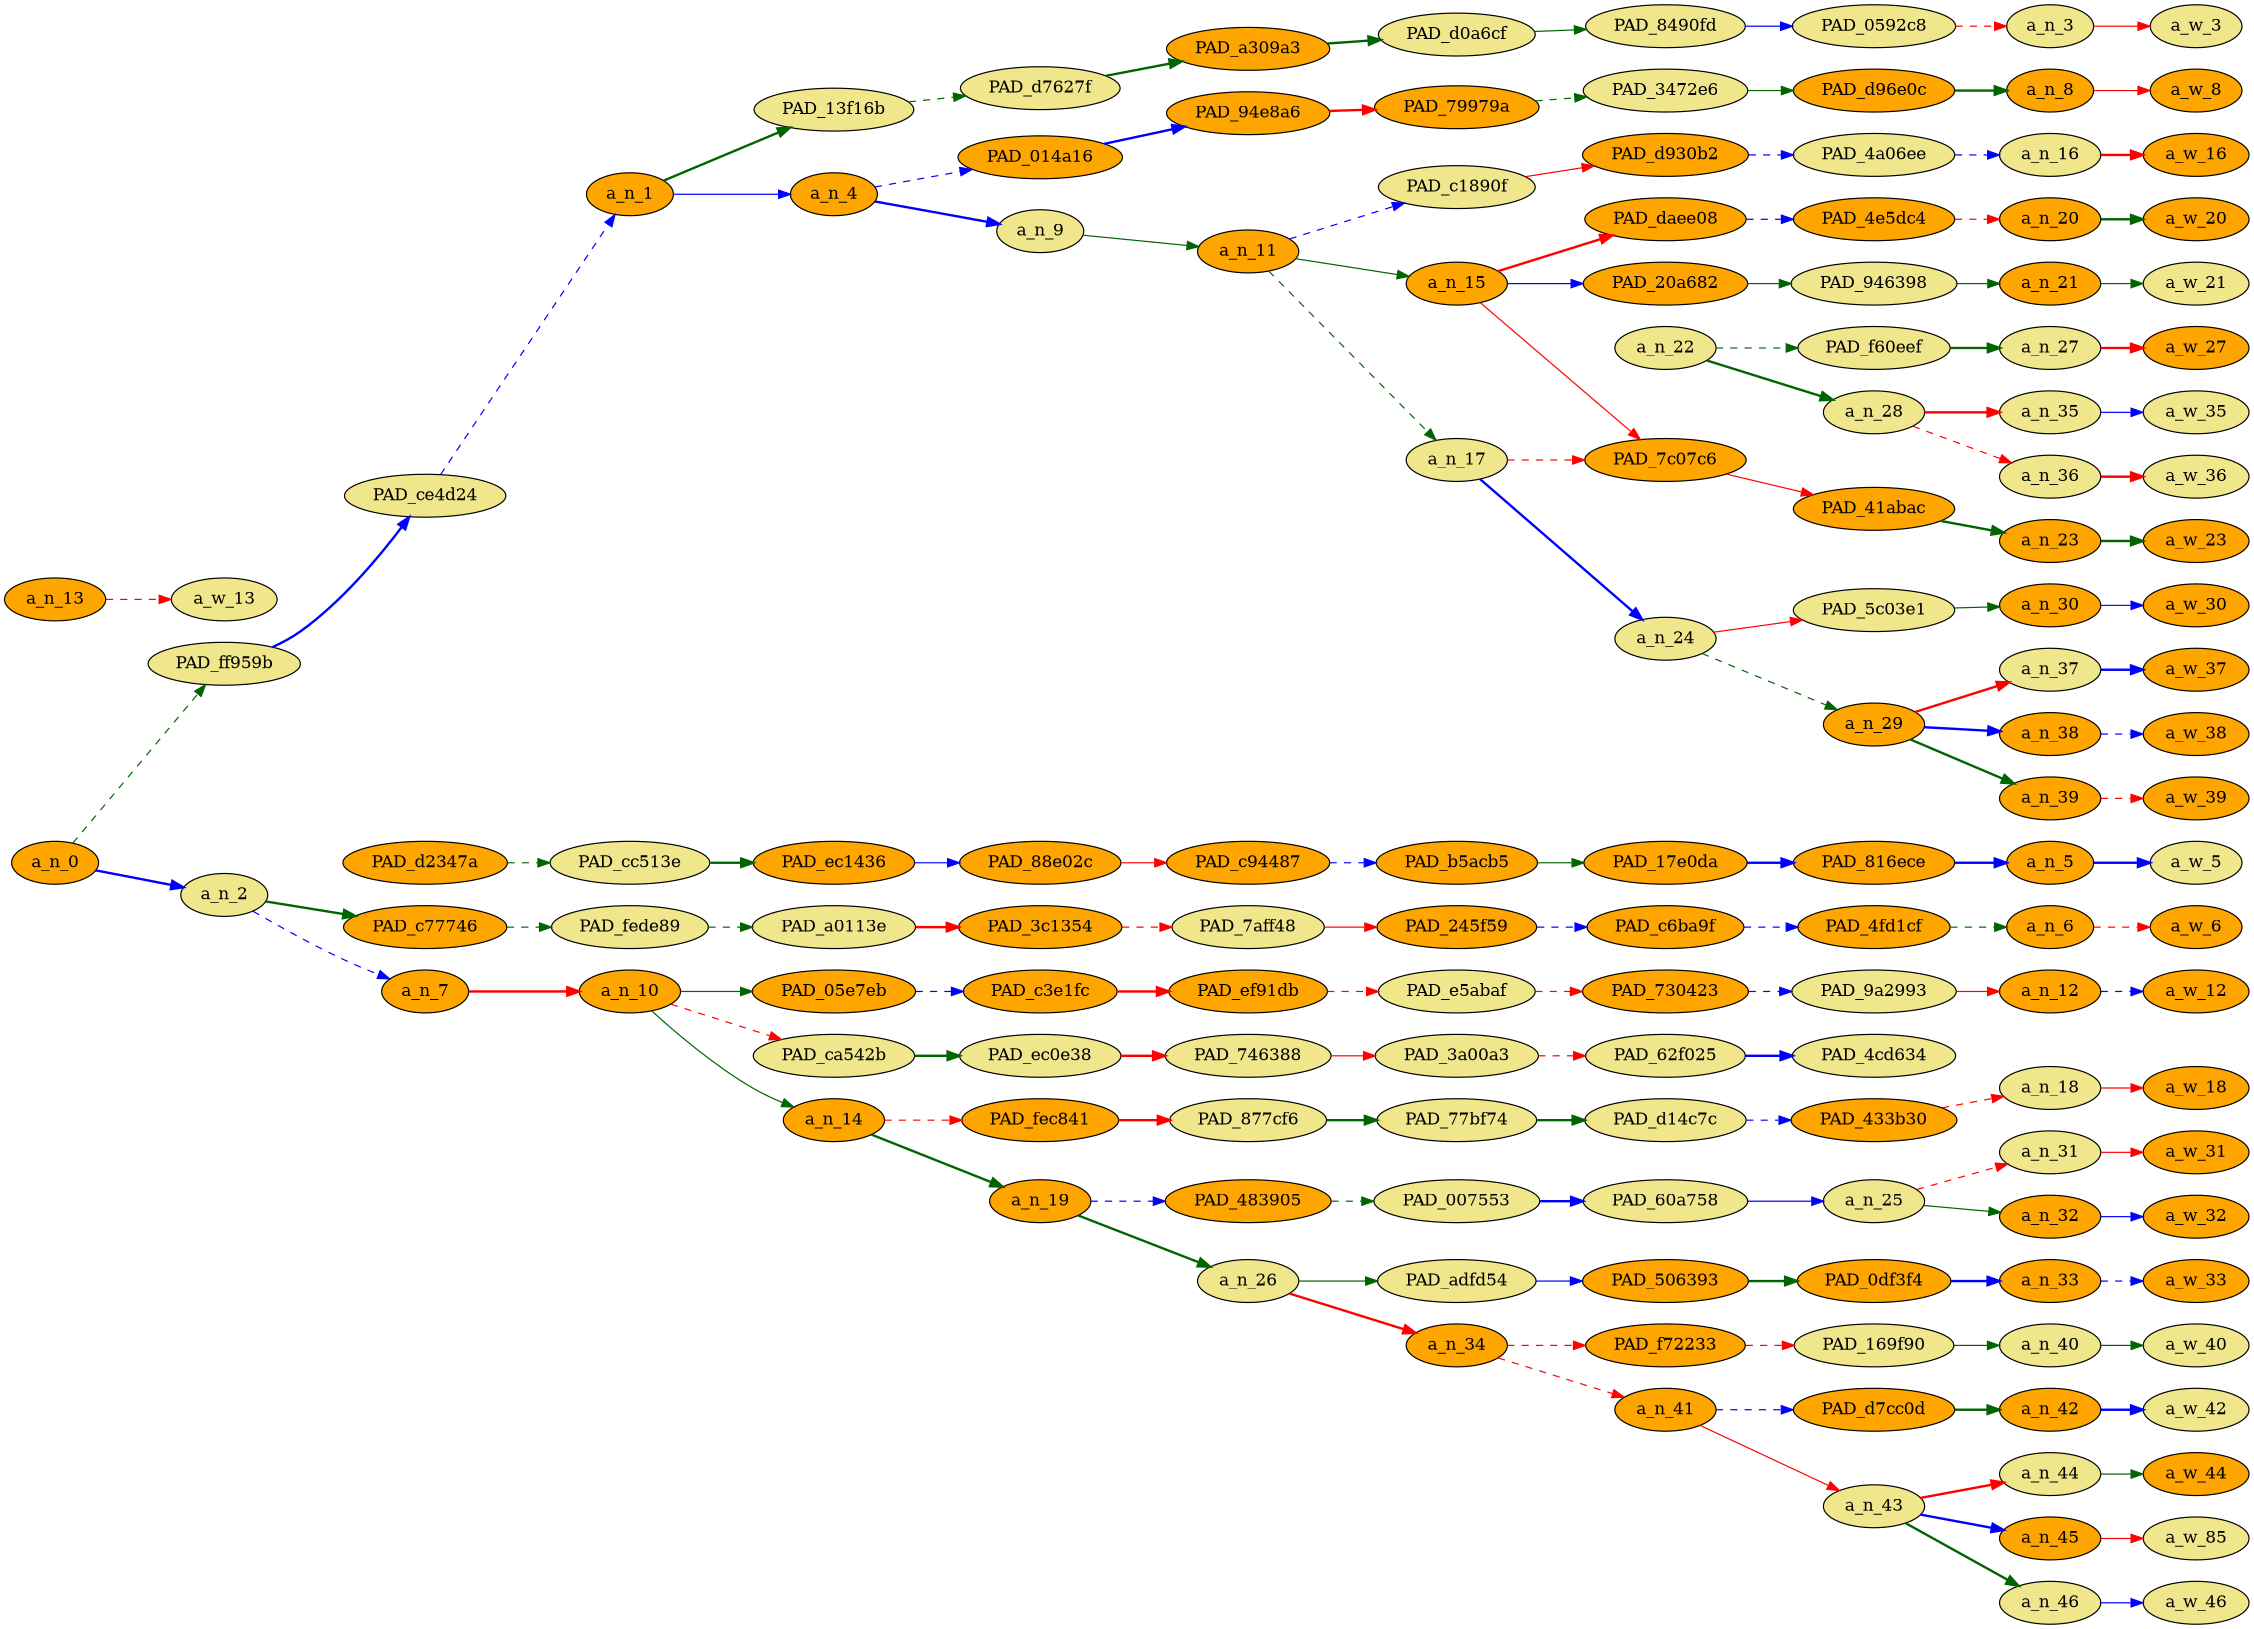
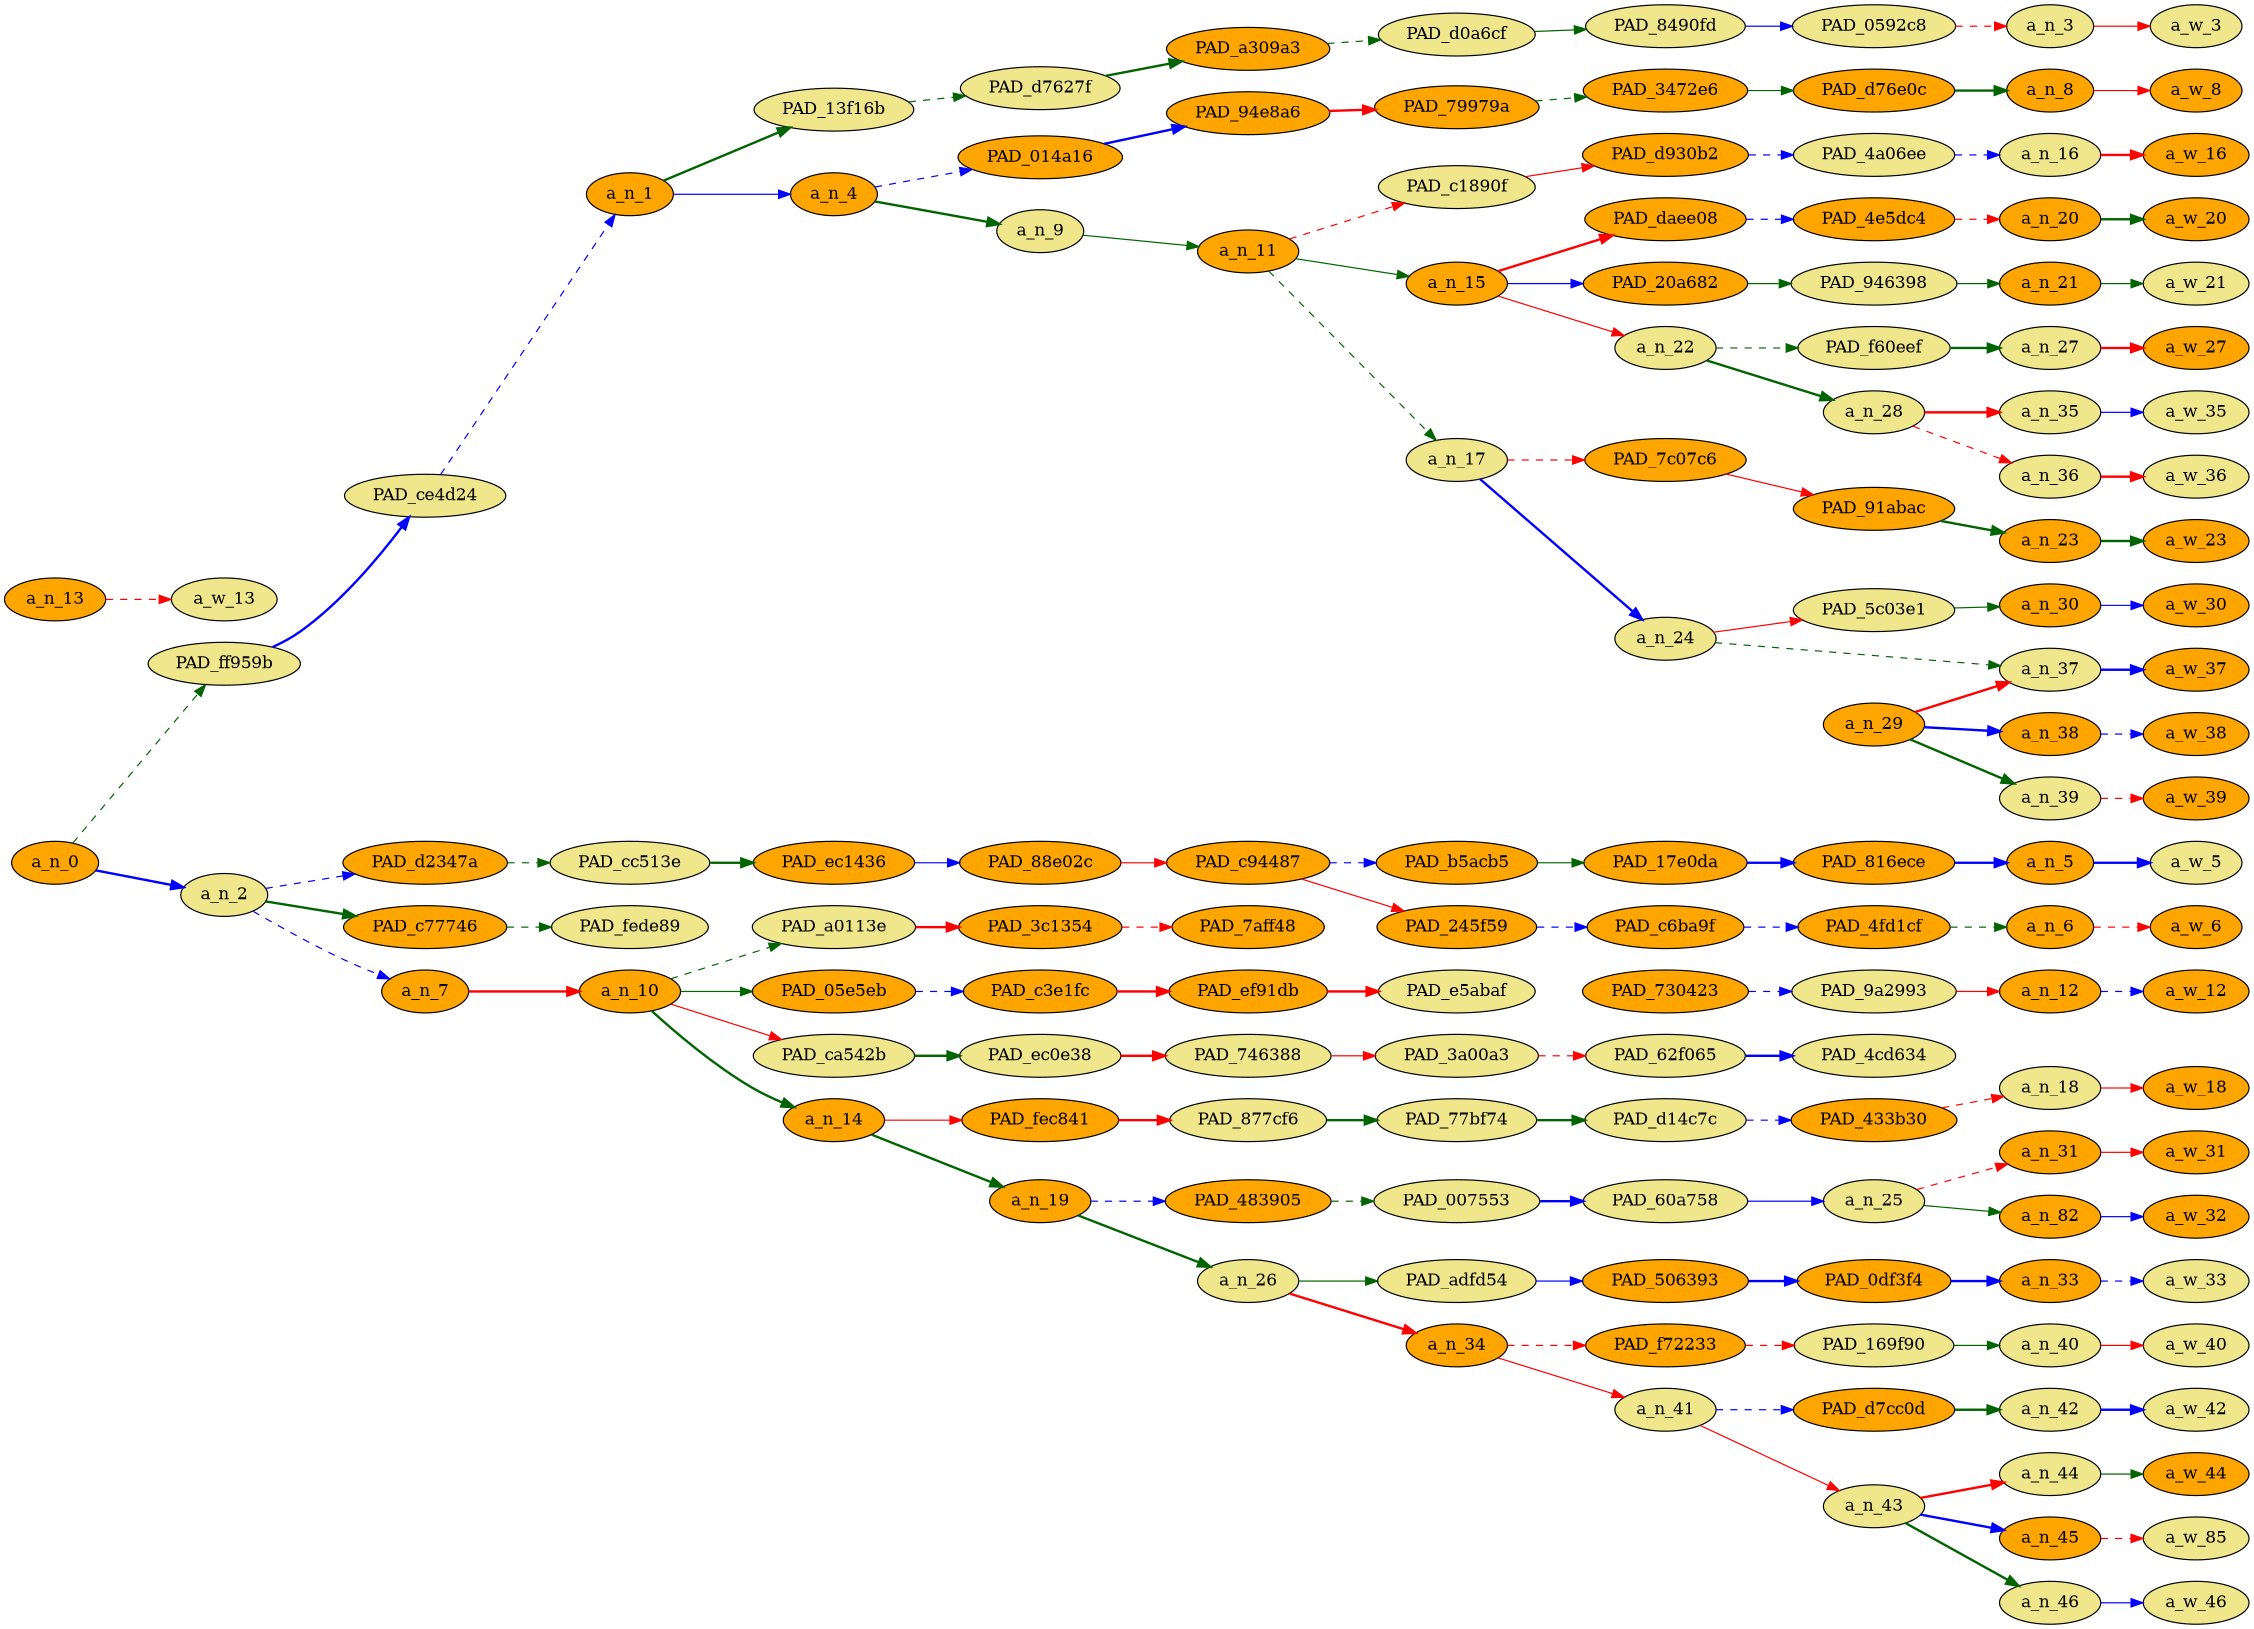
(1348, 42) -> (1348, 42)
(1665, 91) -> (1665, 91)
(1874, 91) -> (1874, 91)
(931, 212) -> (931, 212)
(1341, 223) -> (1341, 223)
(1555, 367) -> (1555, 314)
(1874, 509) -> (1874, 509)
(1764, 679) -> (1852, 654)
(2050, 798) -> (2050, 798)
none -> (304, 882)
(725, 927) -> (720, 963)
(1248, 927) -> (1248, 927)
(1344, 927) -> (1347, 893)
(834, 991) -> (834, 991)
(1347, 991) -> (1347, 991)
(1553, 991) -> none
(720, 1020) -> (720, 1020)
(1665, 1056) -> (1665, 1056)
(714, 1062) -> (714, 1062)
(917, 1120) -> (917, 1120)
(2050, 1152) -> (2050, 1152)
(2050, 1217) -> (2050, 1217)
(1767, 1281) -> (1767, 1281)
(2196, 1281) -> (2196, 1281)
(2116, 1345) -> (2116, 1345)
(1555, 1376) -> (1555, 1376)
(1665, 1410) -> (1665, 1410)
(2050, 1410) -> (2050, 1410)
(2116, 1538) -> (2116, 1538)
